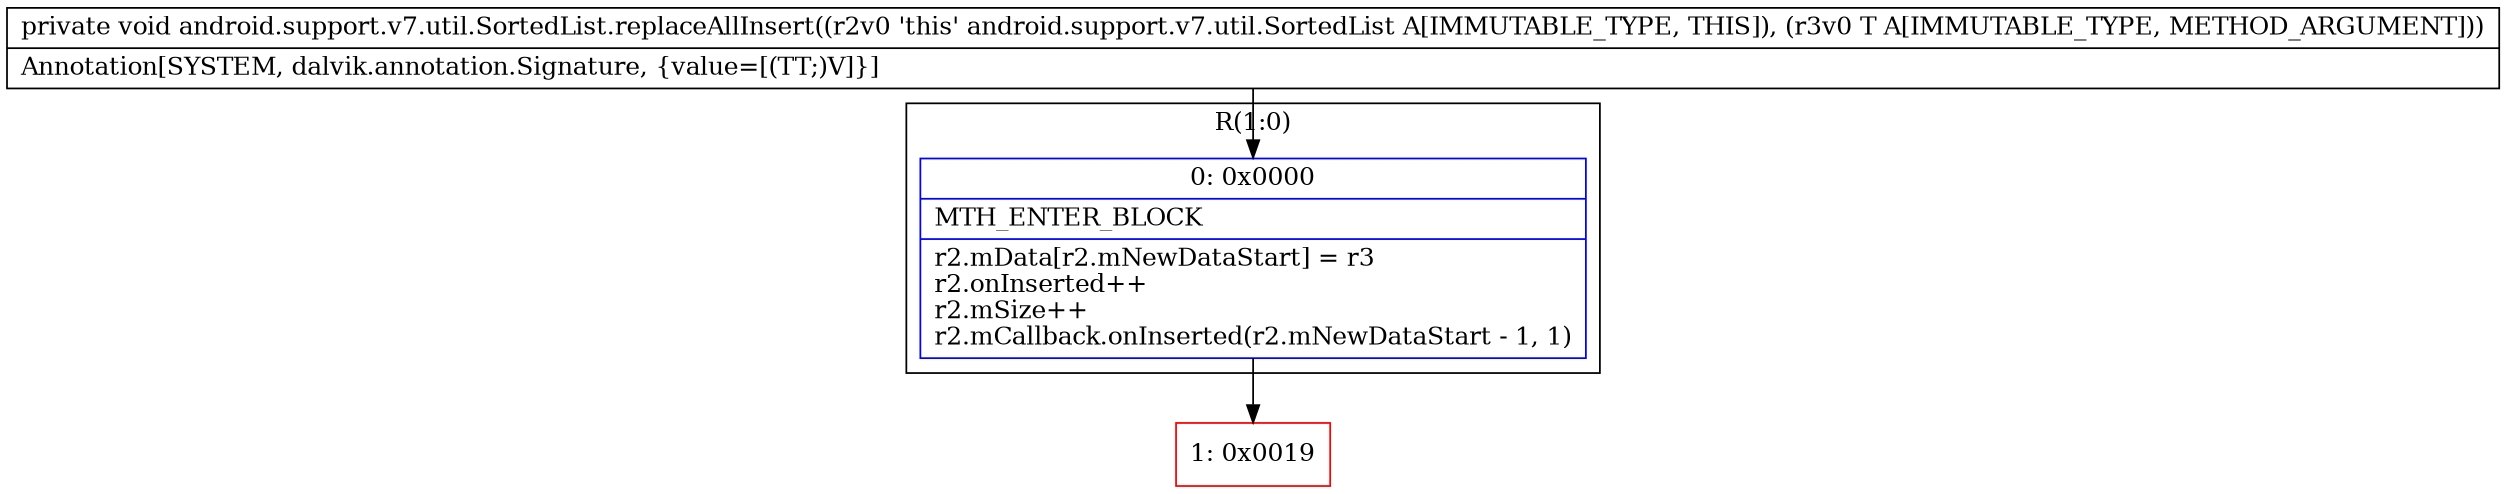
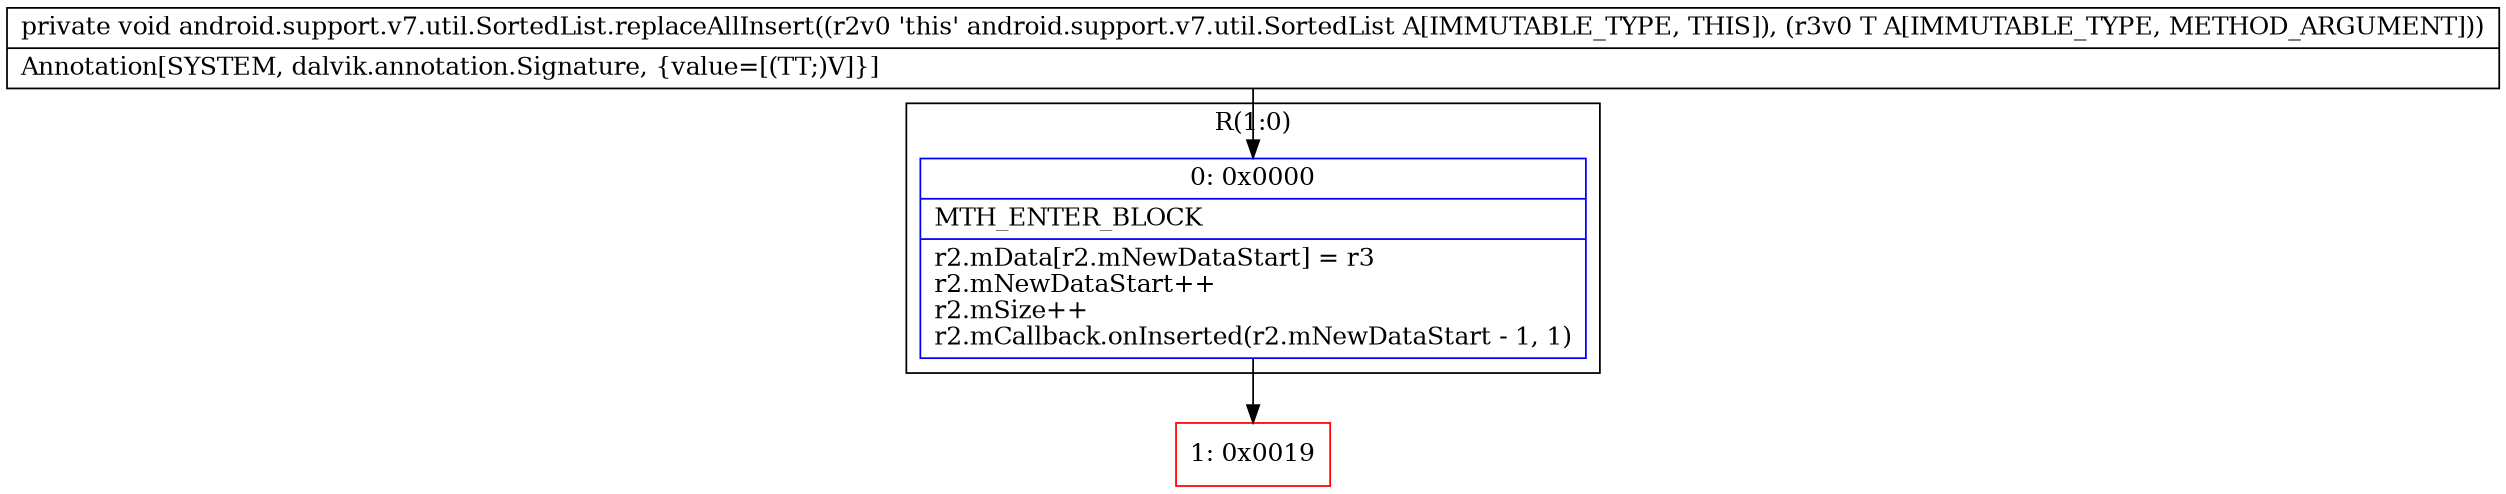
(1041, 285) -> (1075, 285)
